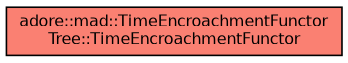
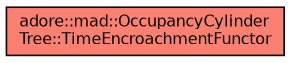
(174, 31) -> (145, 31)
